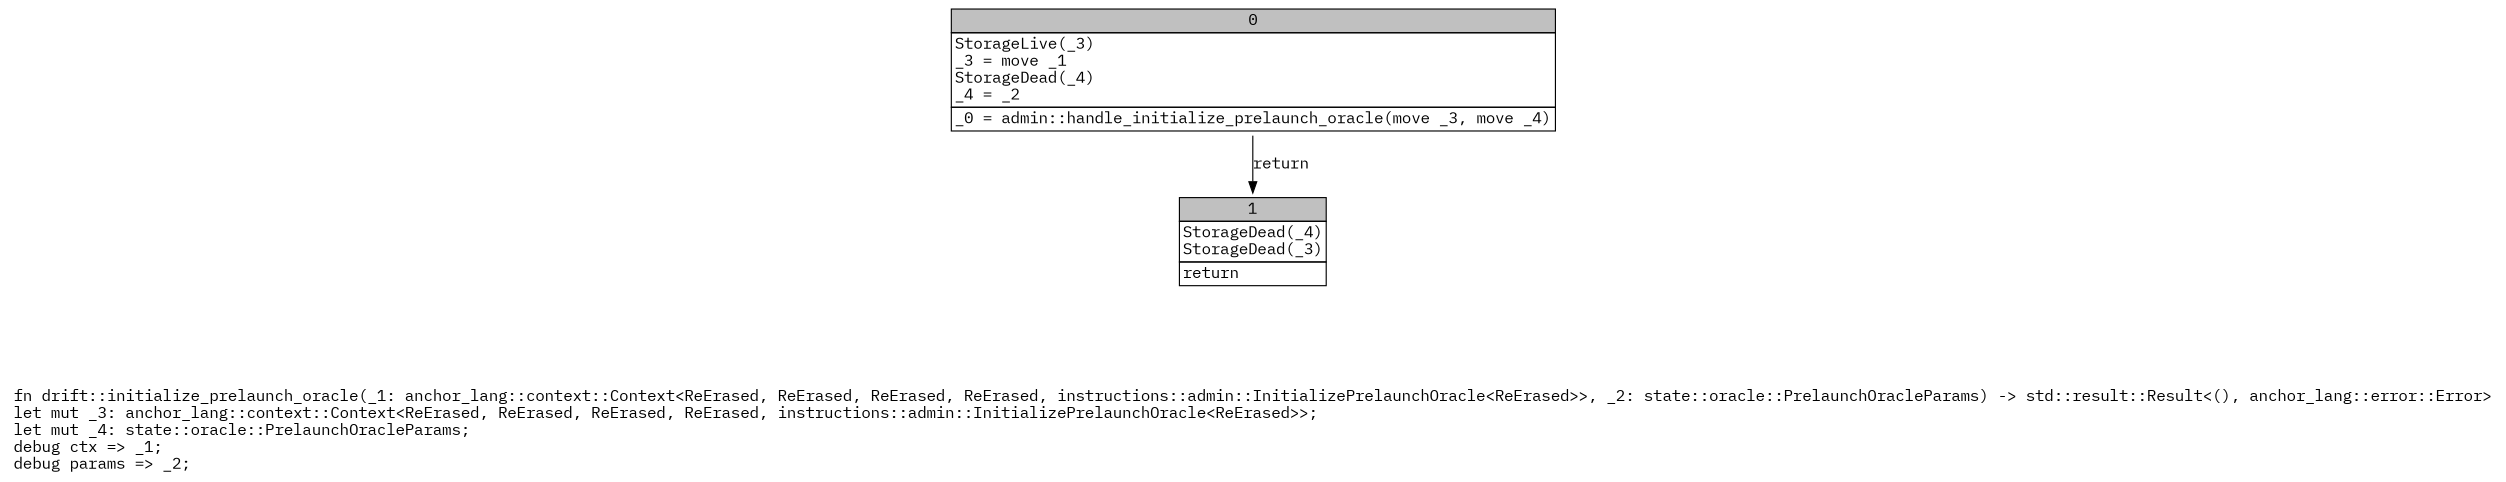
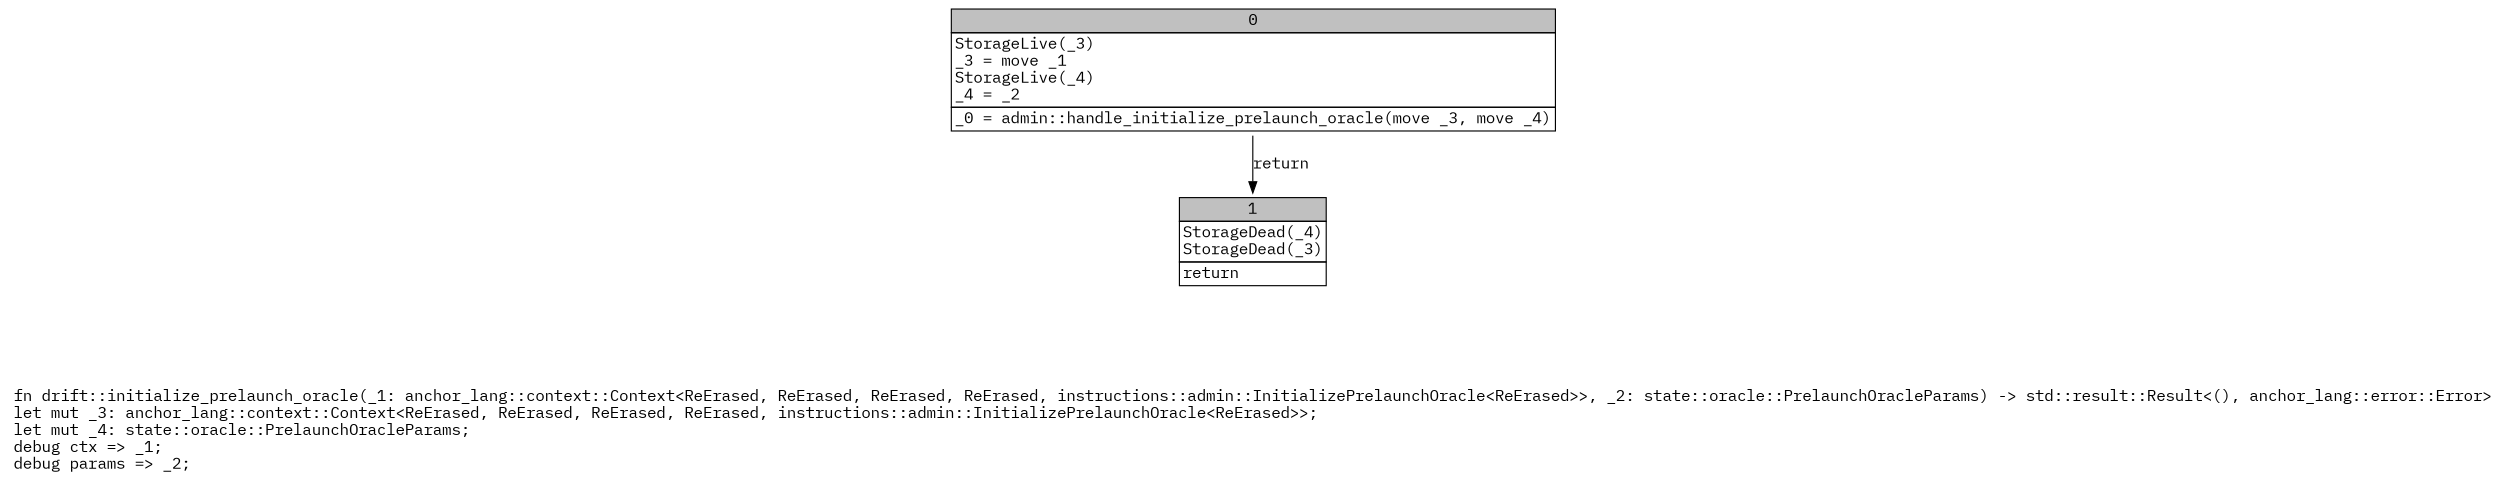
(1025, 78) -> (1025, 78)
